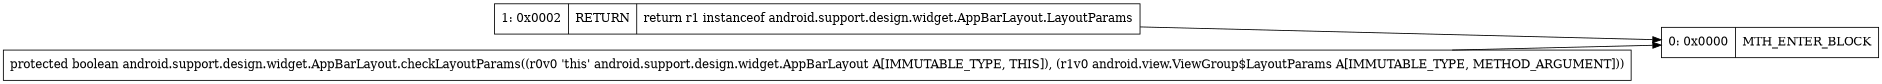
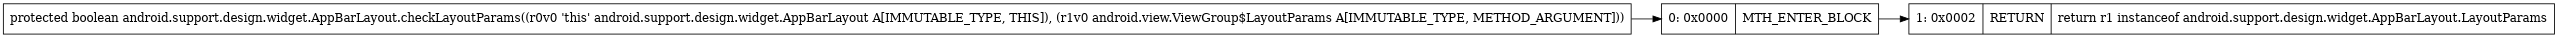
(1396, 33) -> (1889, 19)
